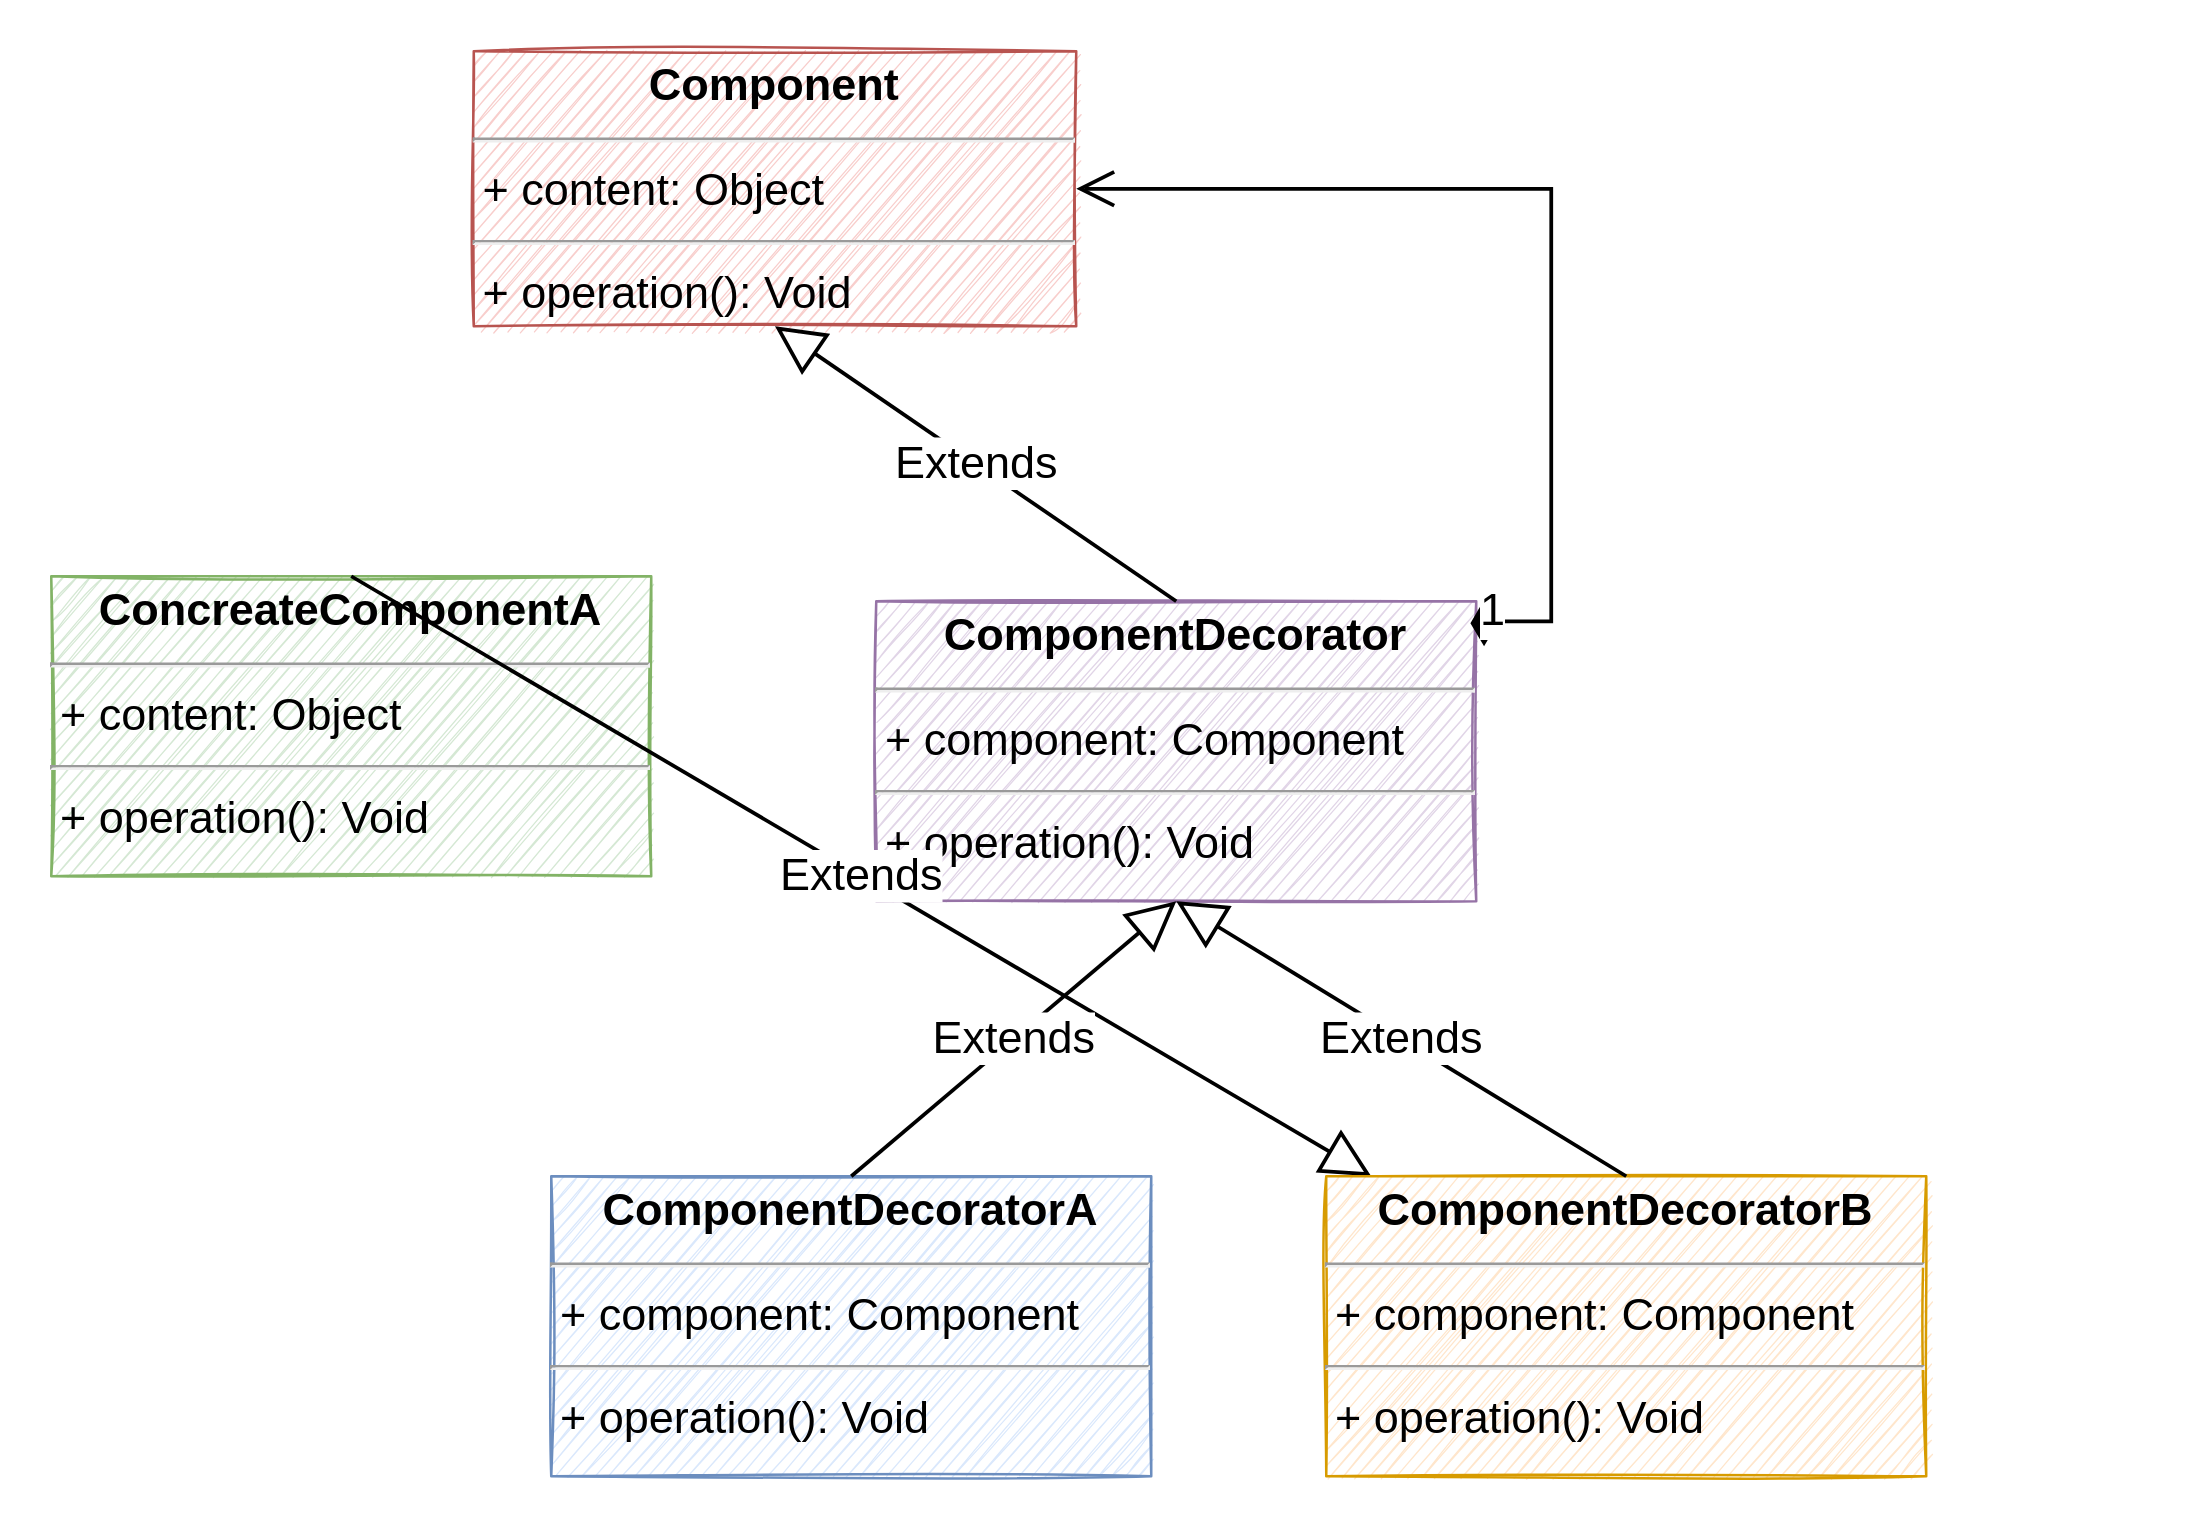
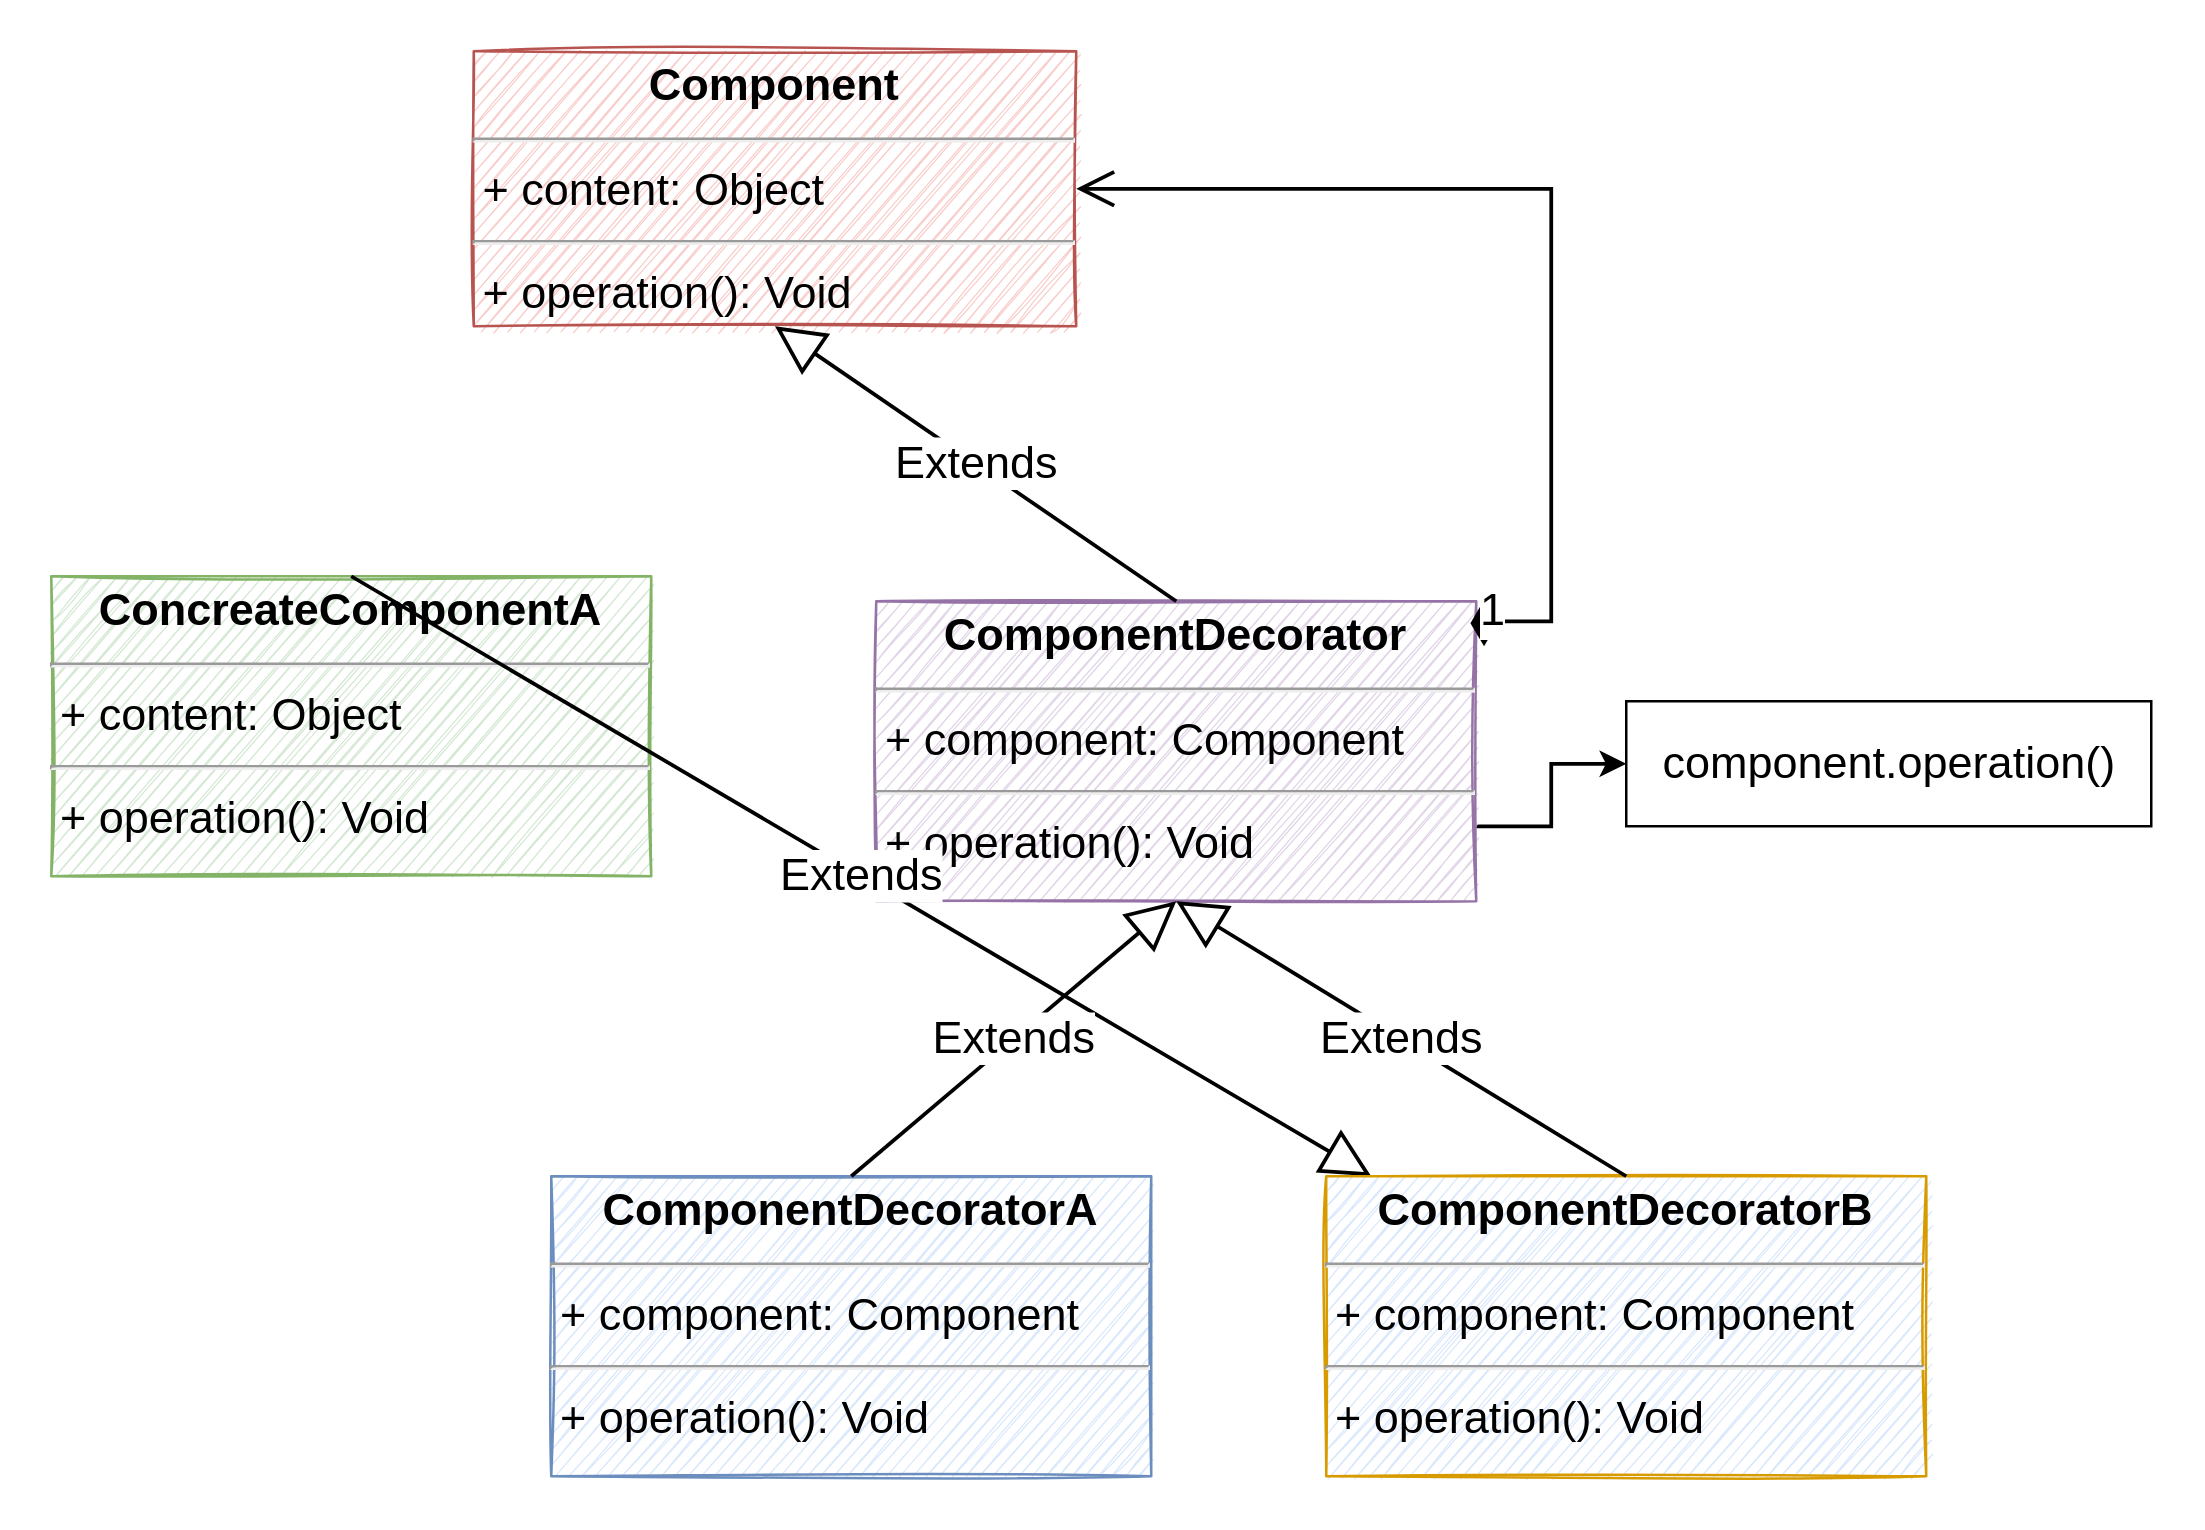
none -> (1889, 764)
none -> (1551, 803)
(1626, 1326) -> (1626, 1326)
